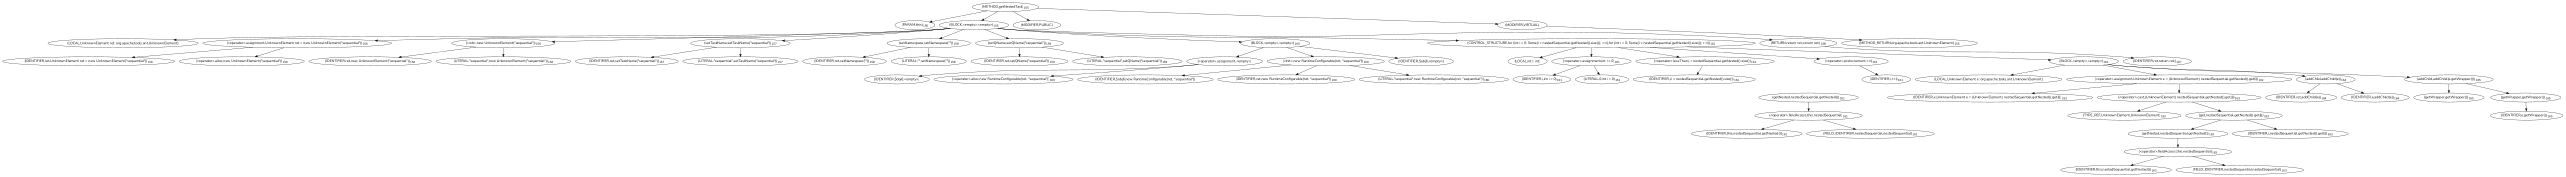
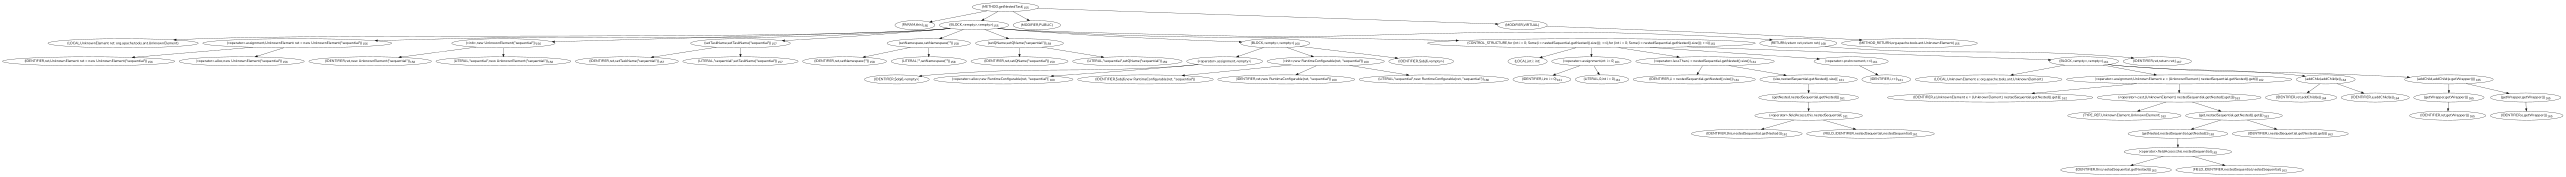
none -> (1809, 79)
none -> (2448, 116)
